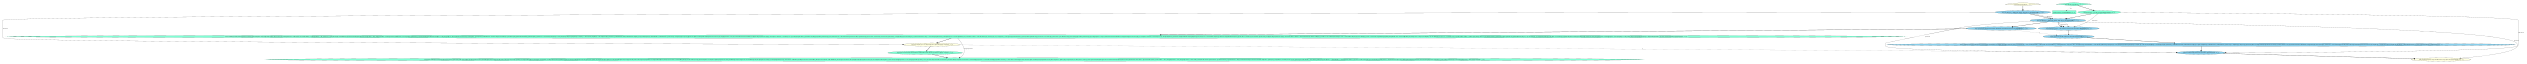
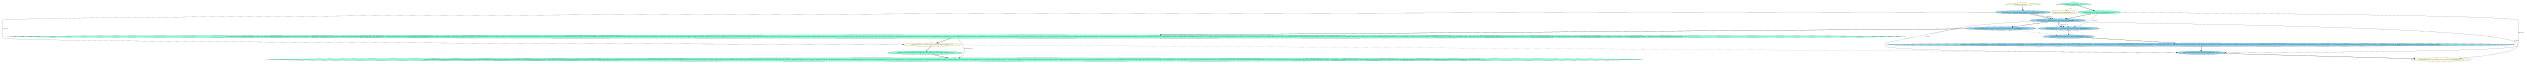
(2064, 12) -> (2064, 12)
